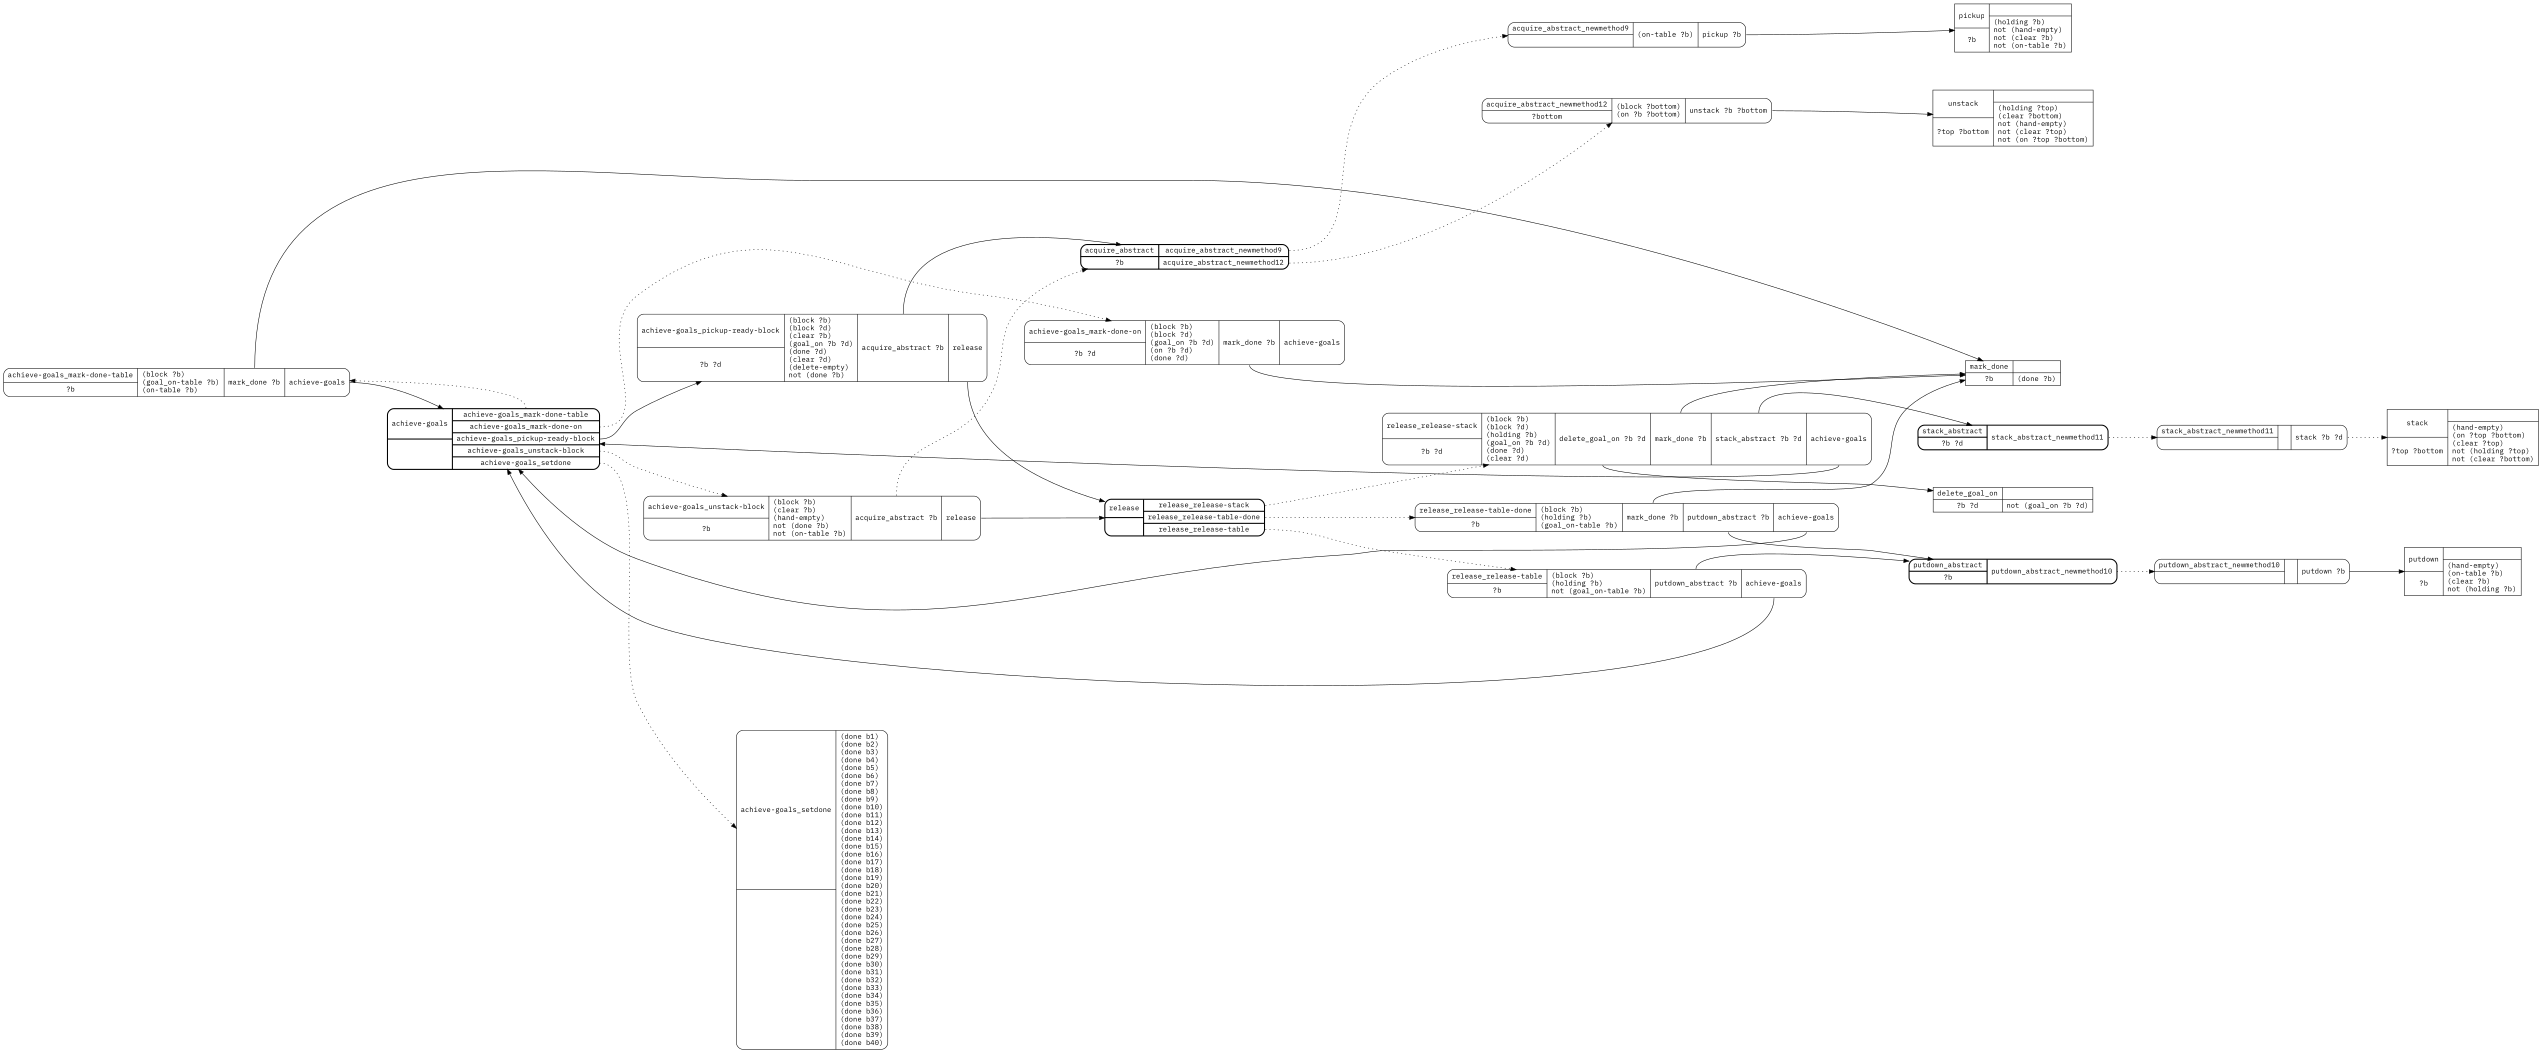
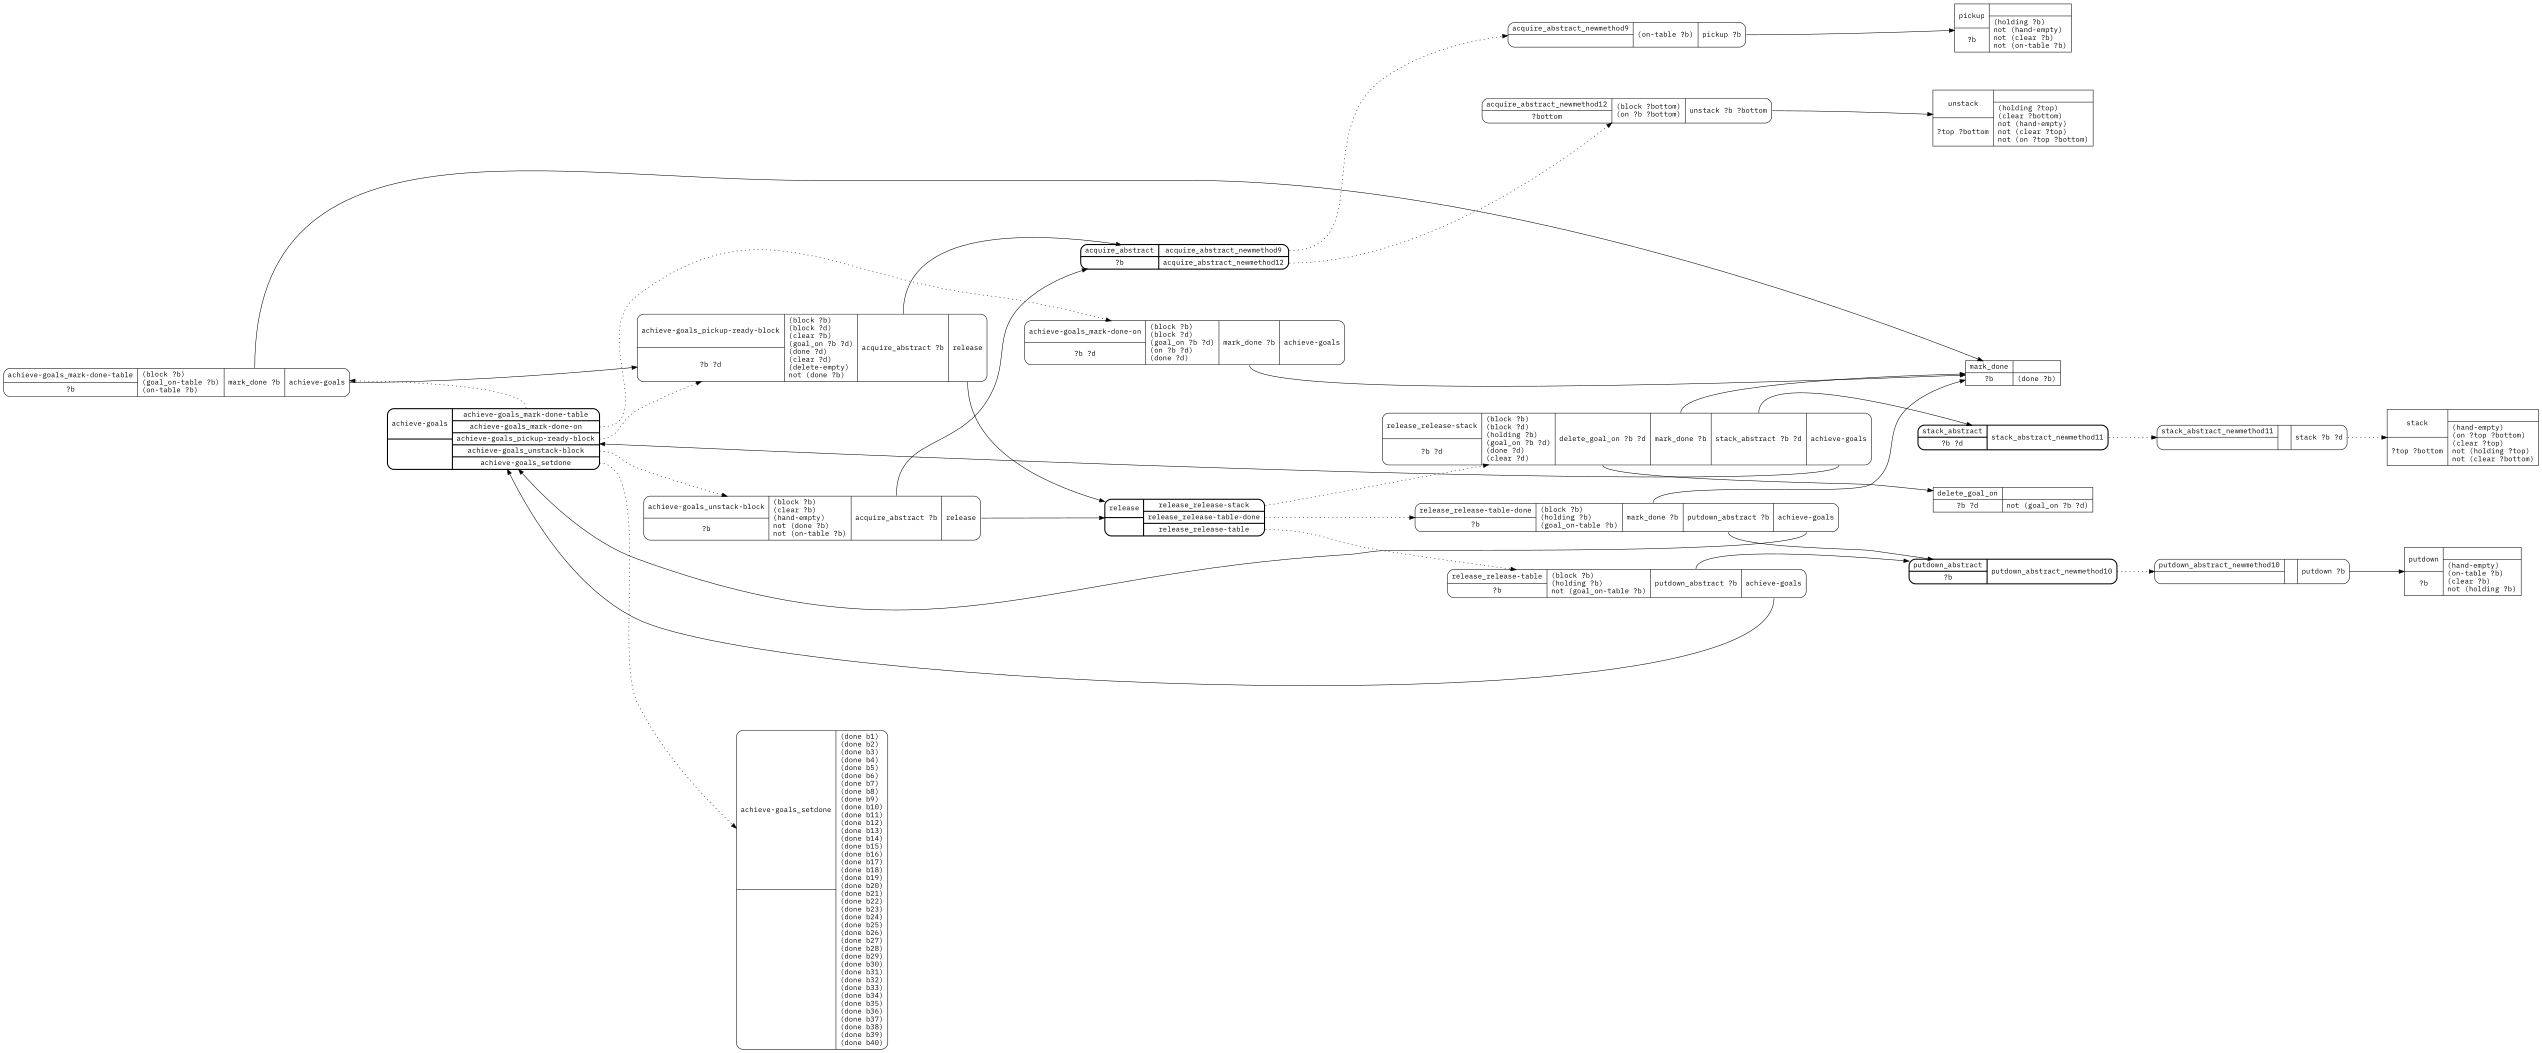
(995, 384) -> (995, 384)
(395, 390) -> (491, 378)
(644, 407) -> (644, 407)
